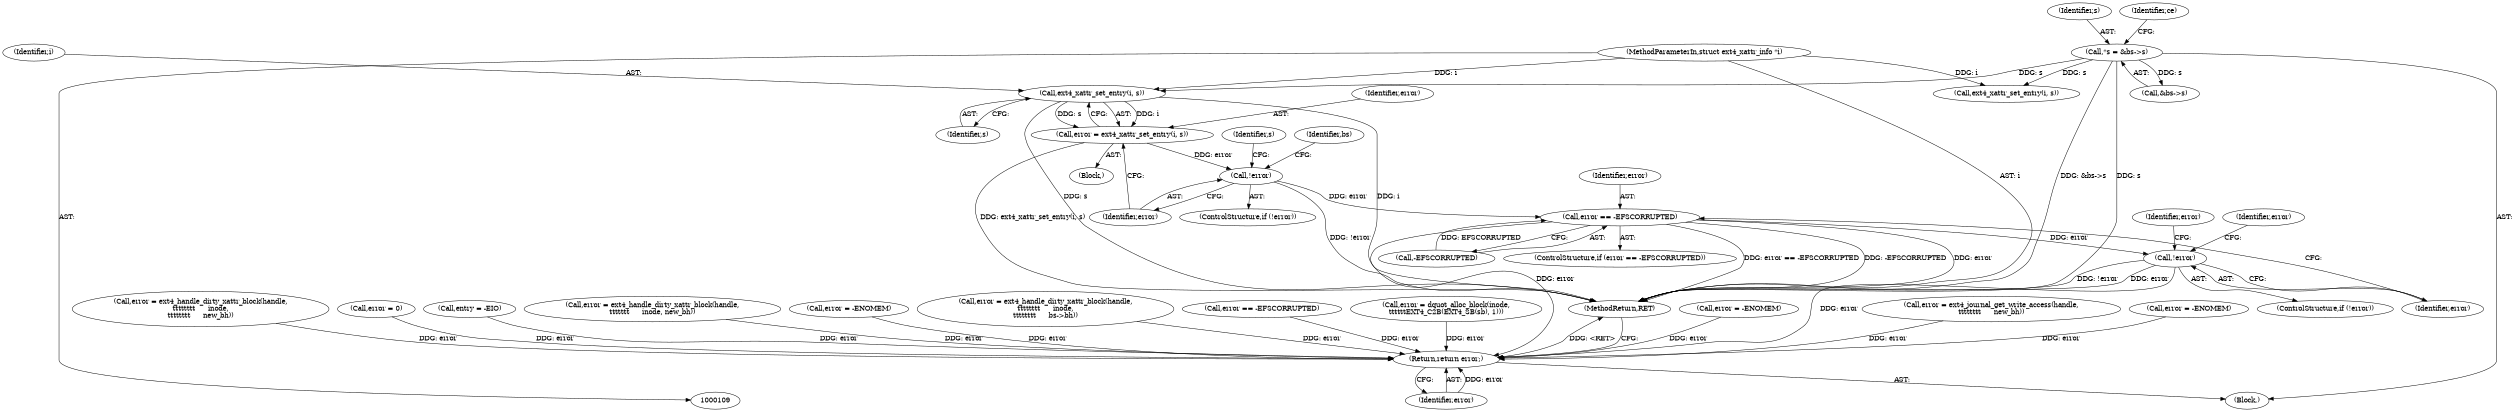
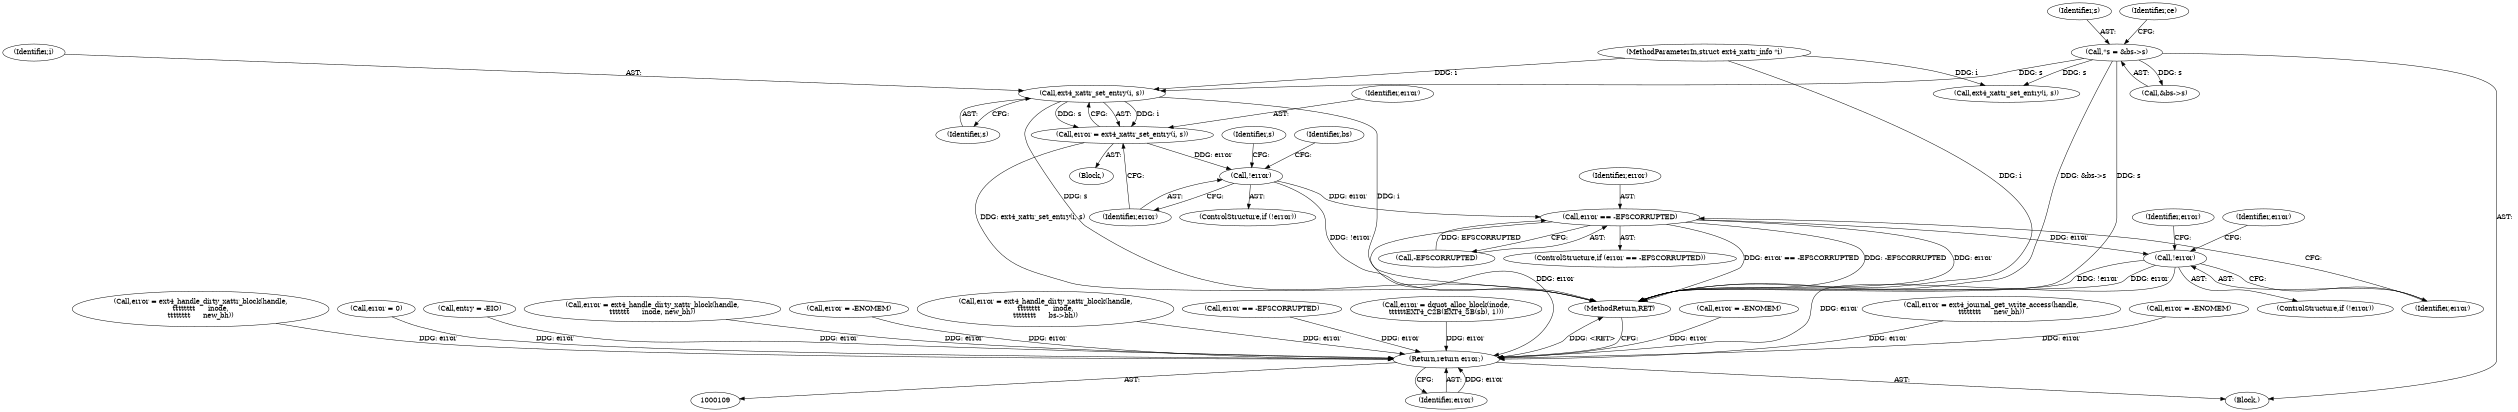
(440, 64) -> (1071, 381)
(2010, 176) -> (2010, 176)
